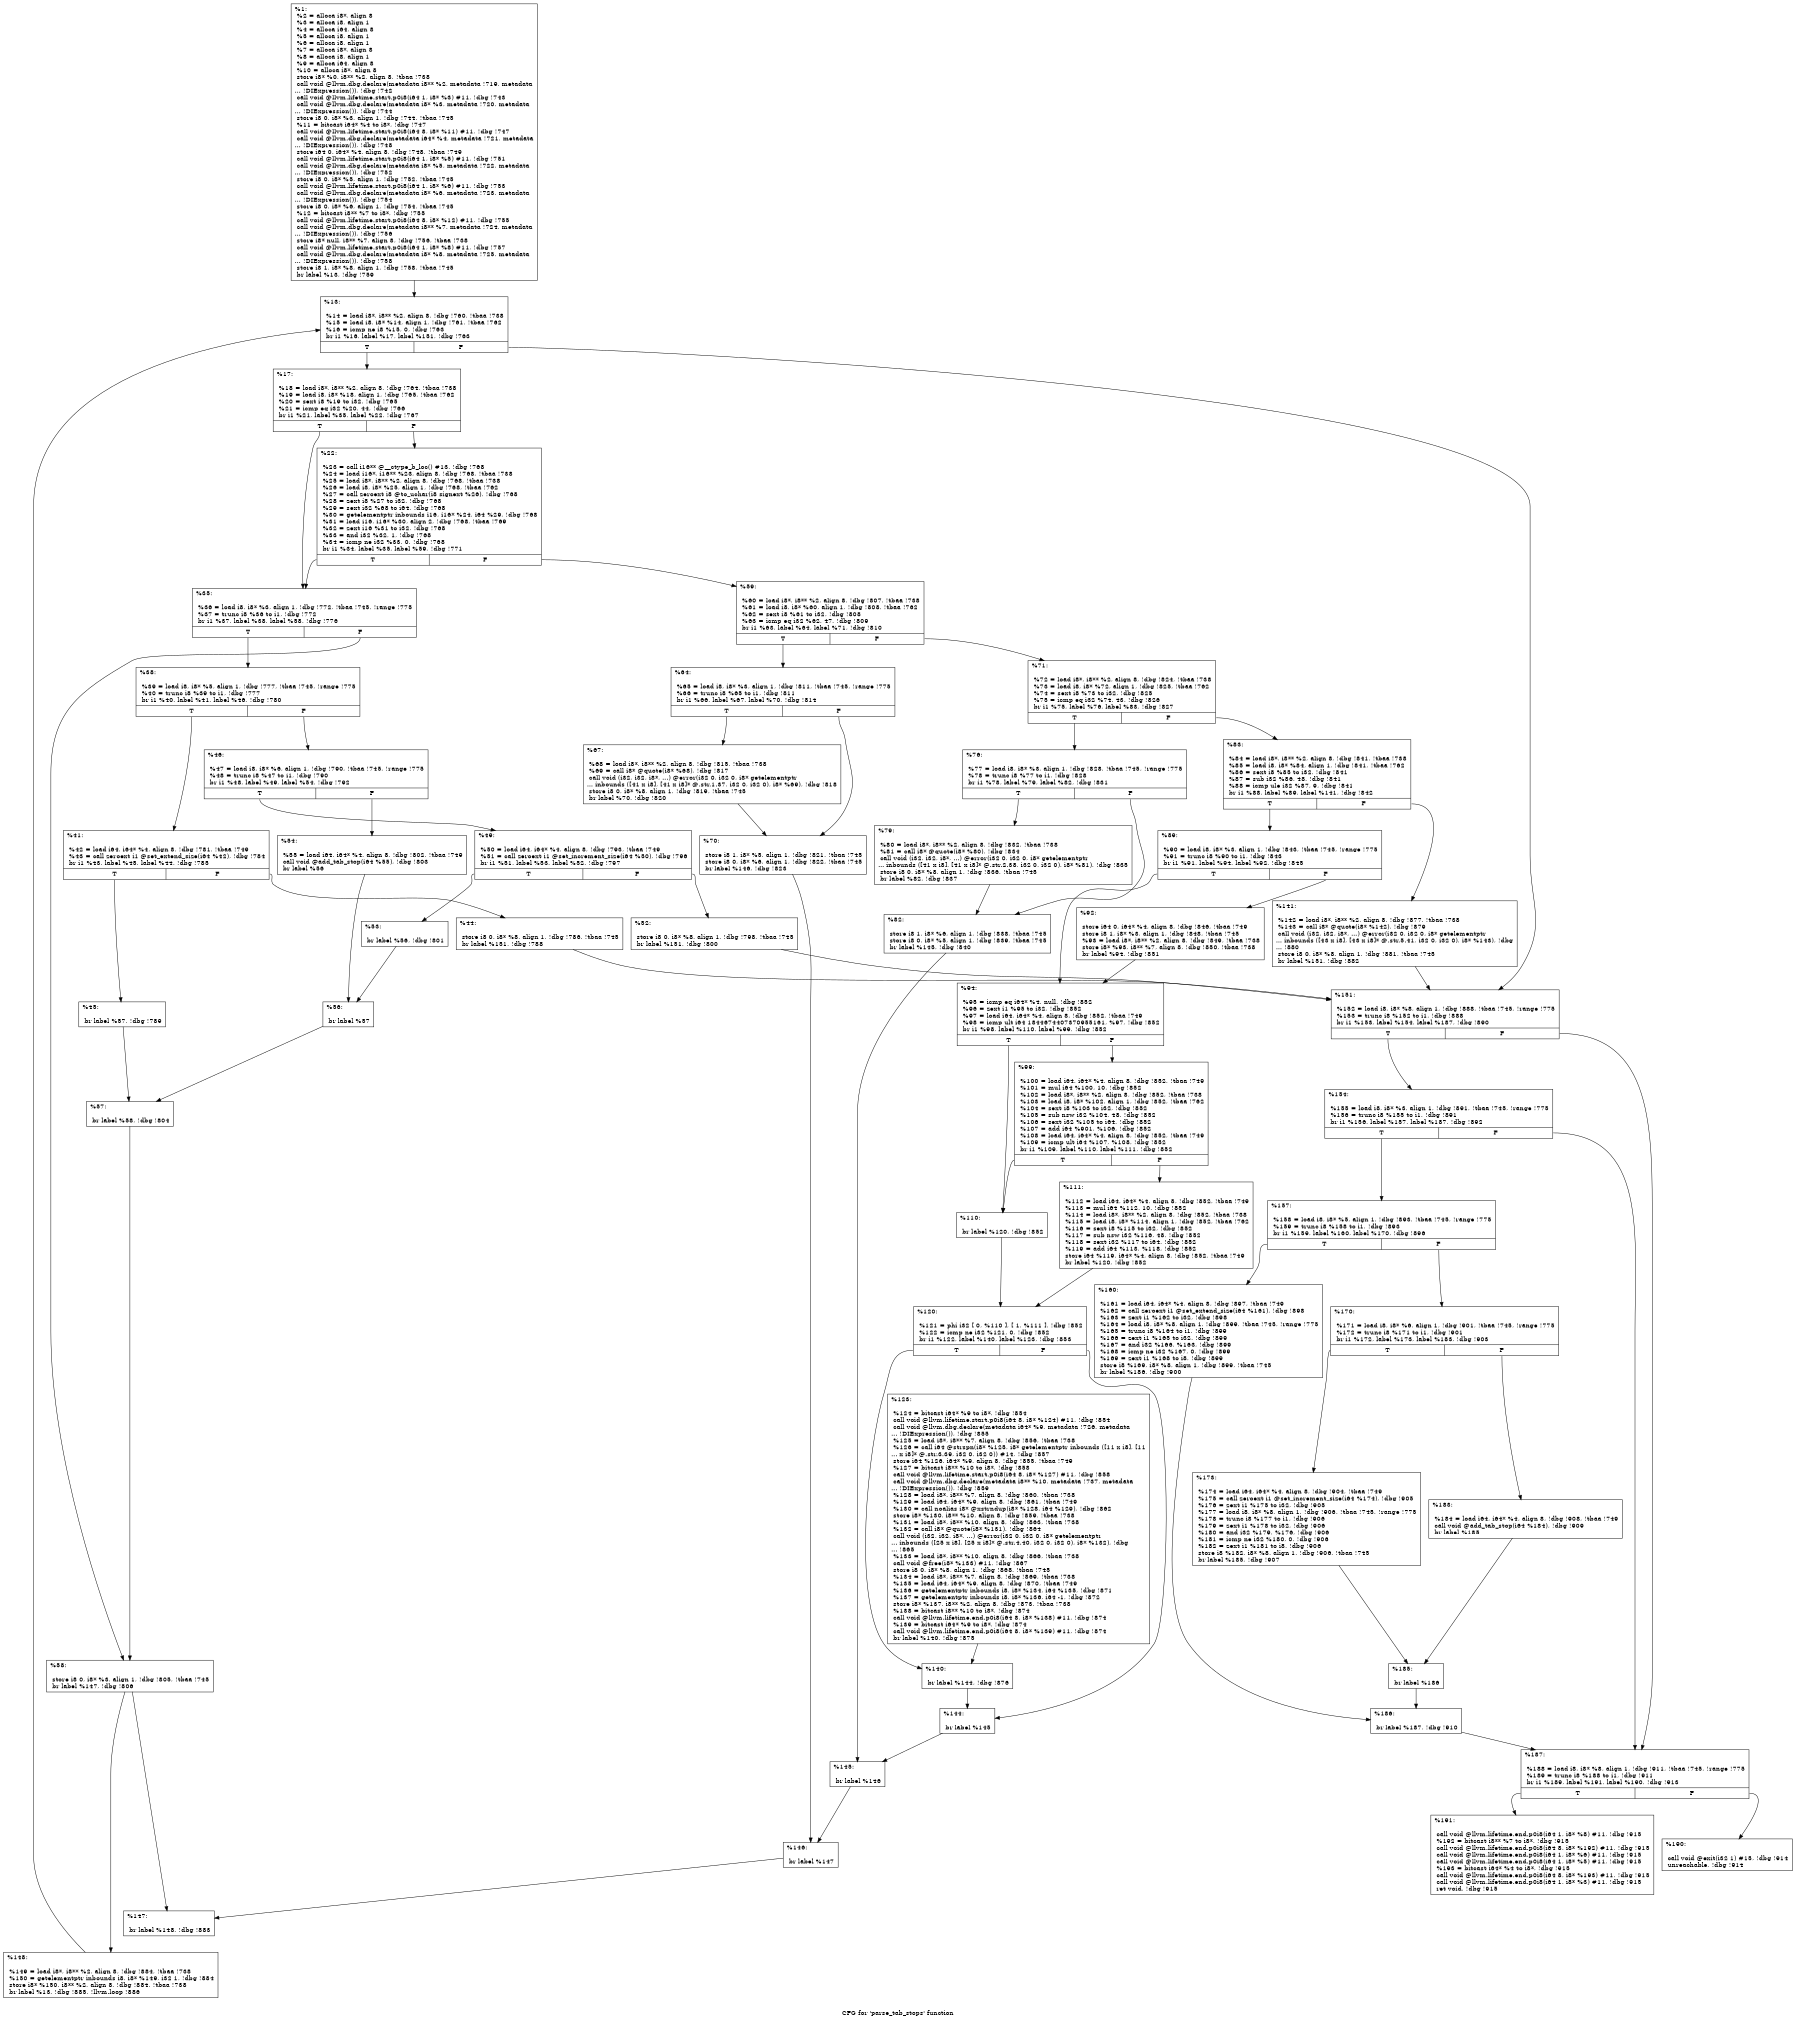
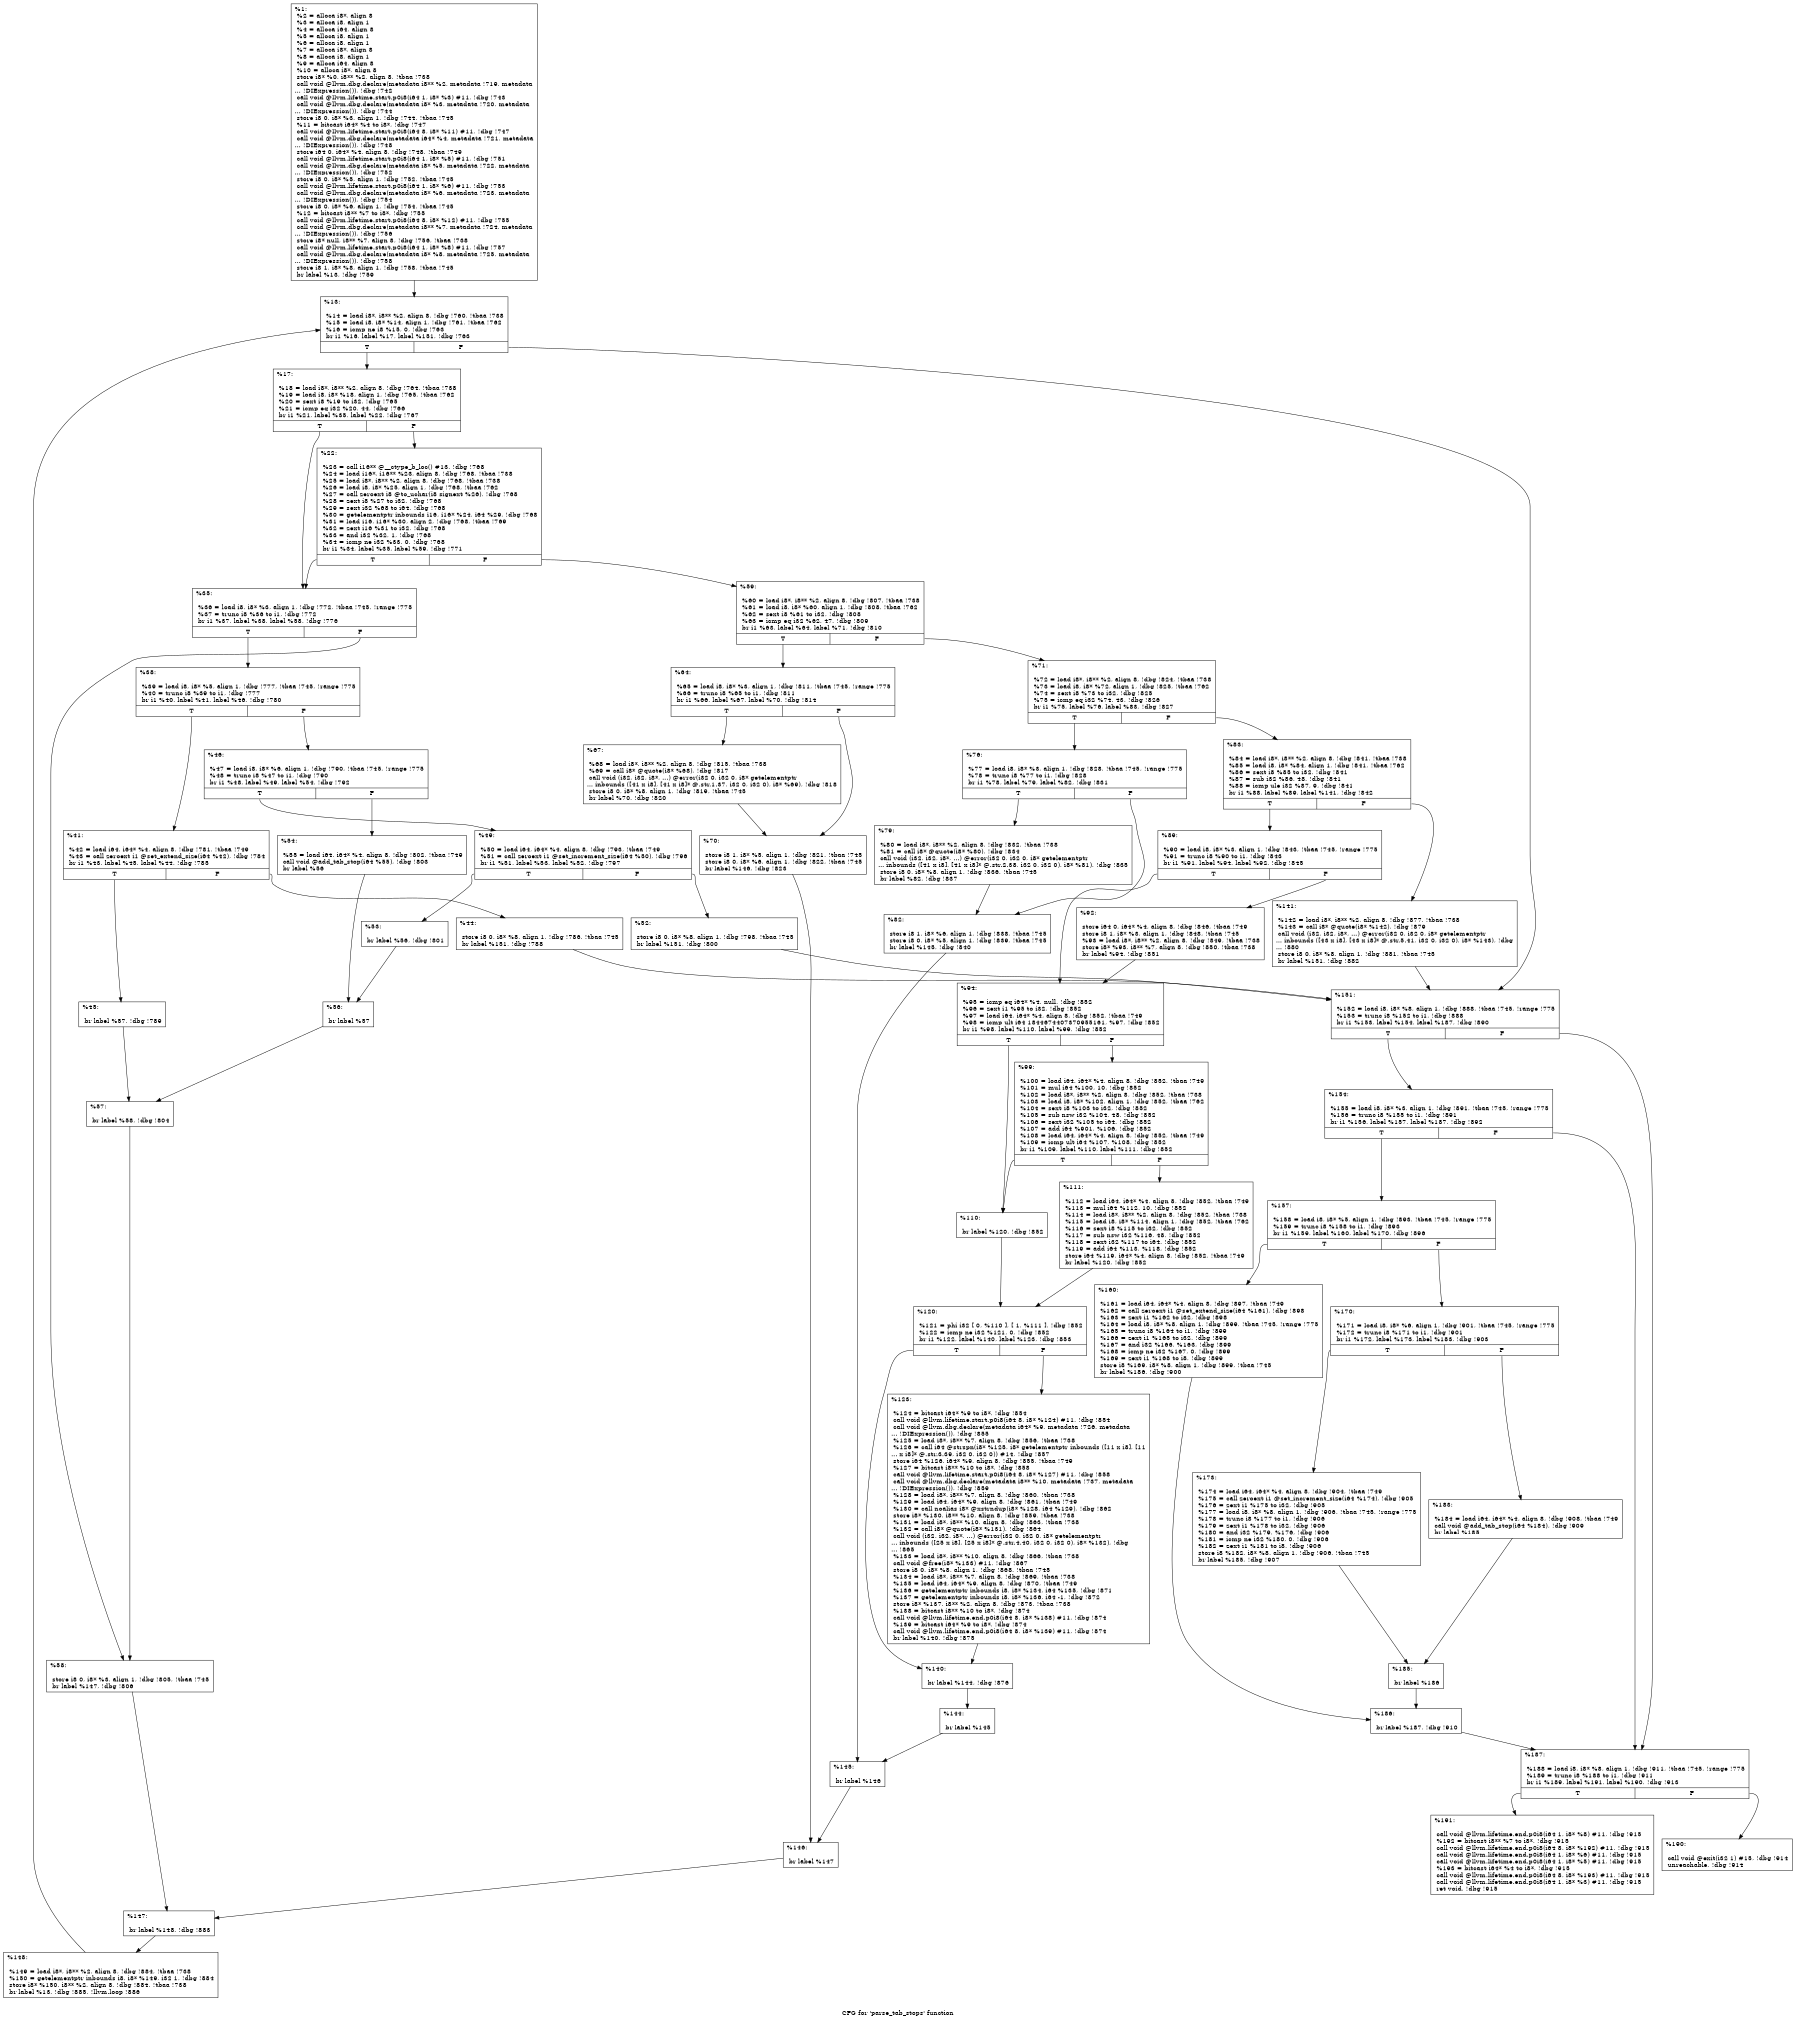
(1165, 1558) -> (1043, 1373)
(111, 1819) -> (148, 1943)
